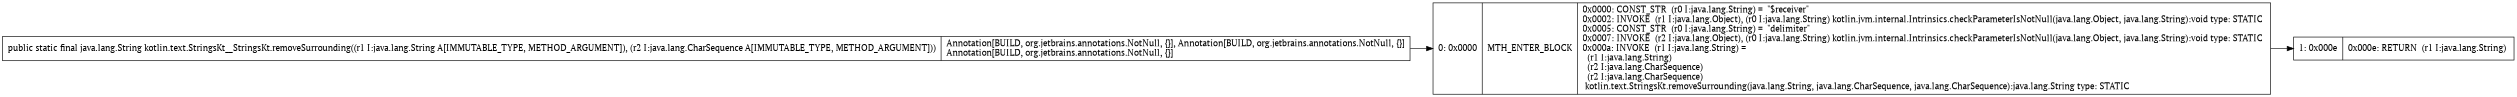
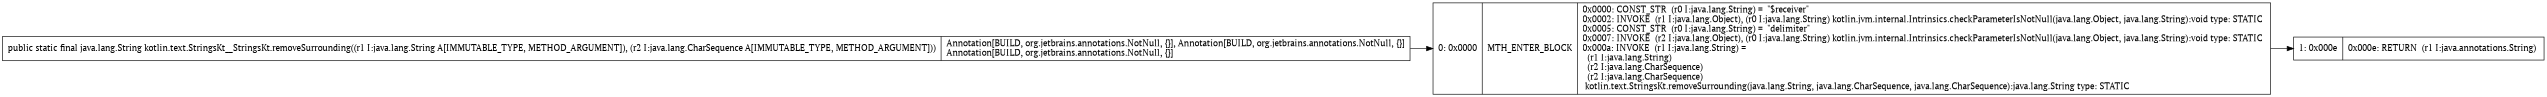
(2428, 48) -> (2443, 48)
